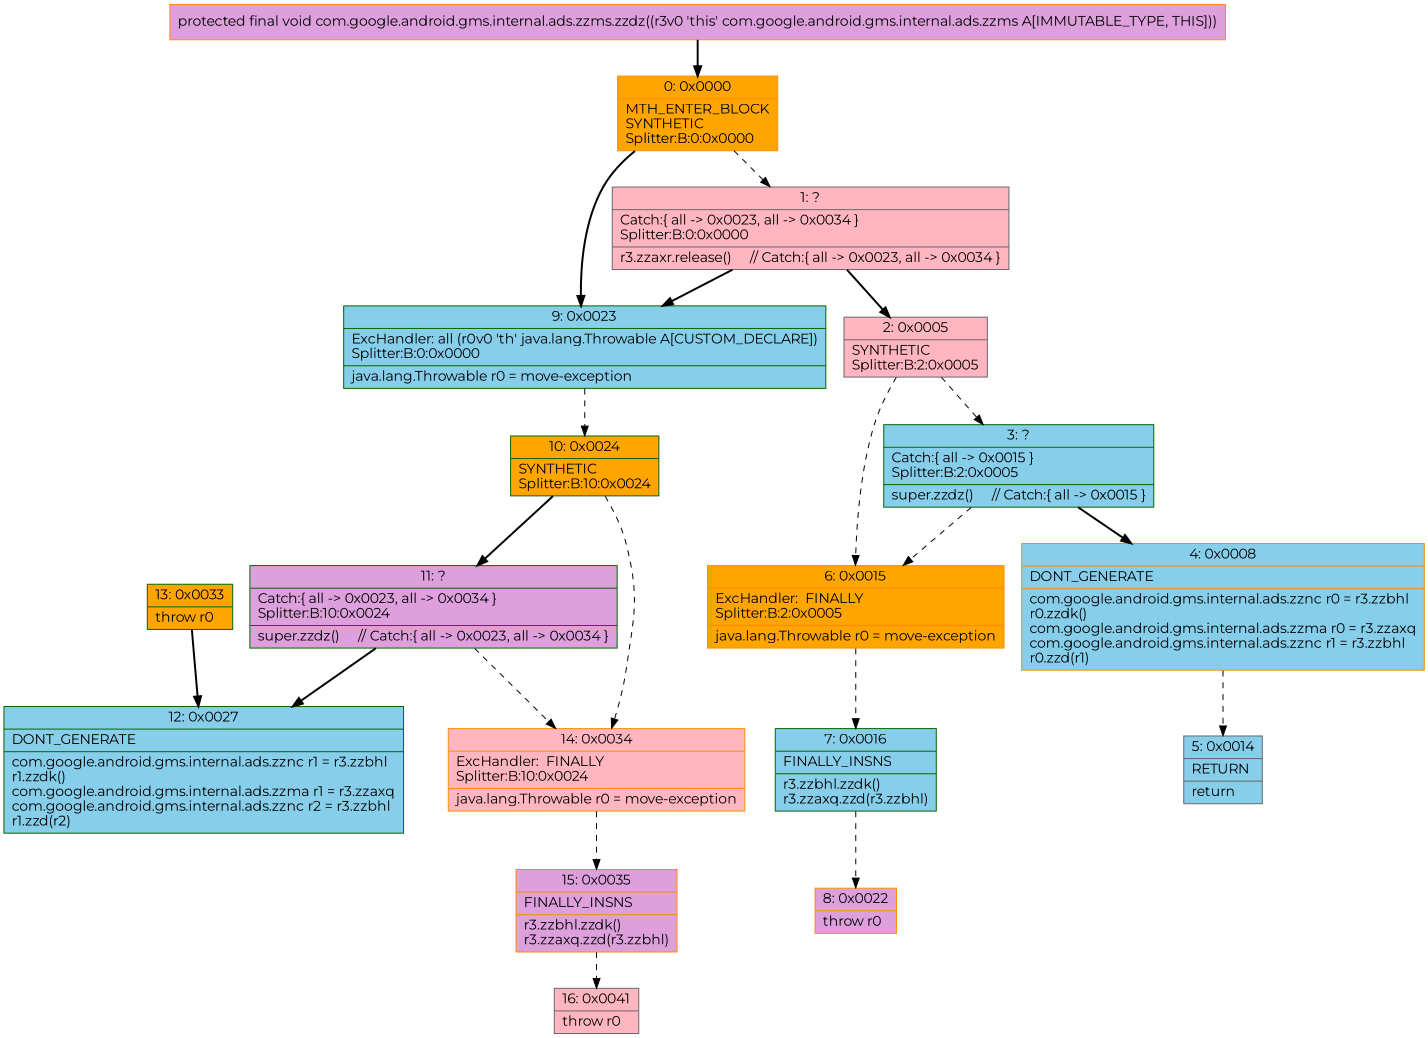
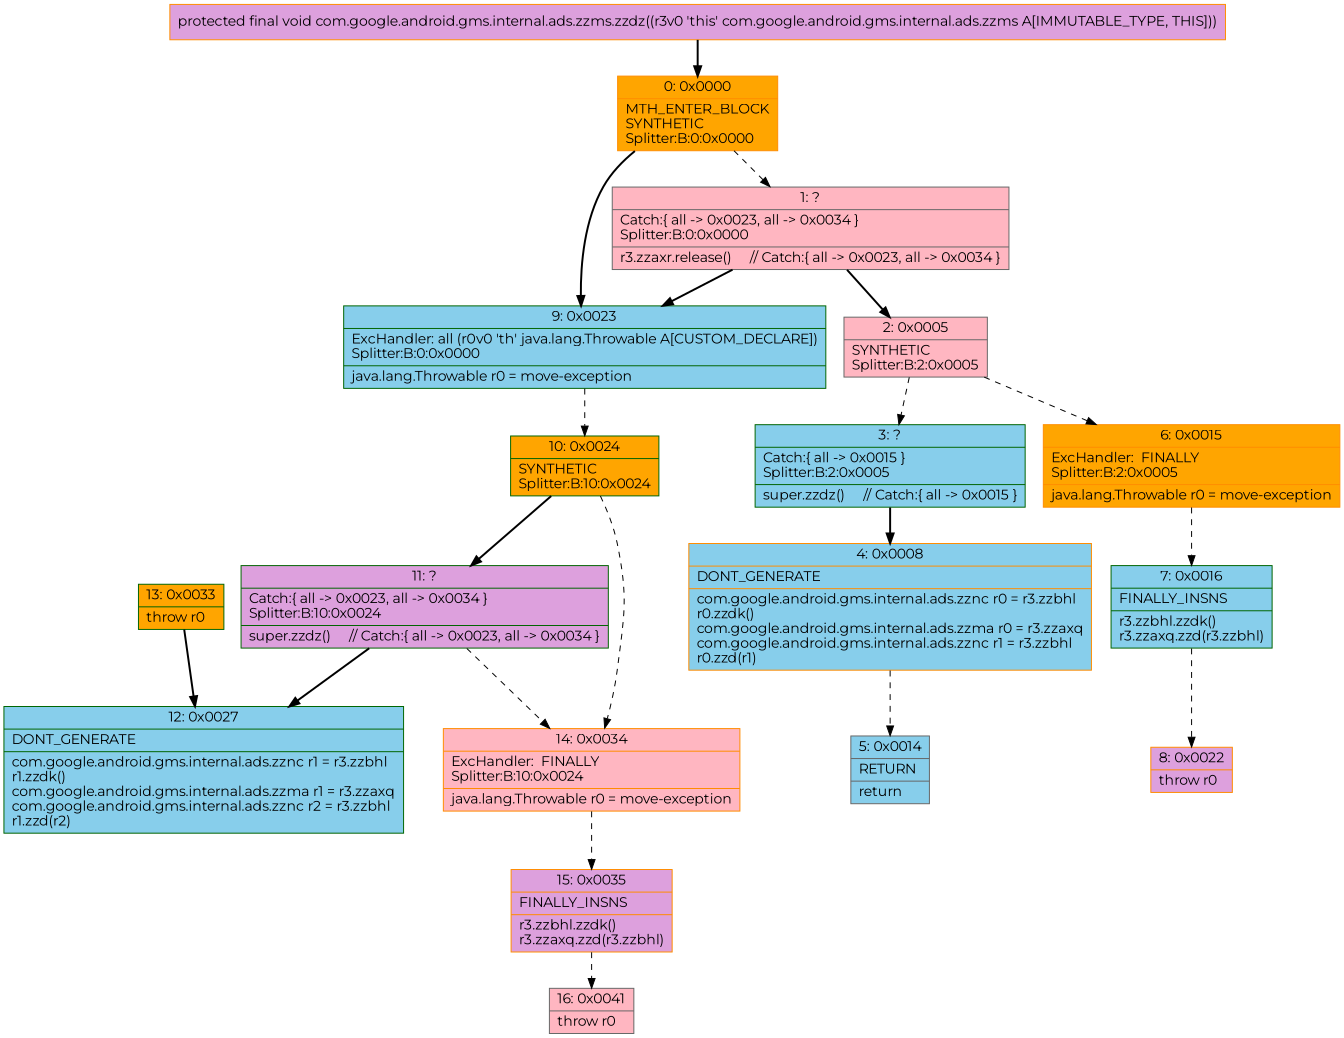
(941, 533) -> none
